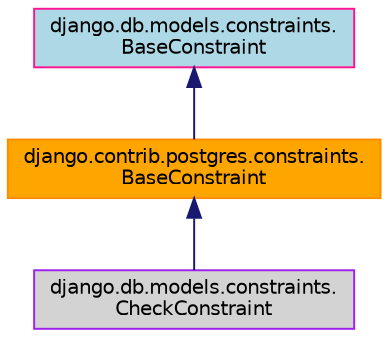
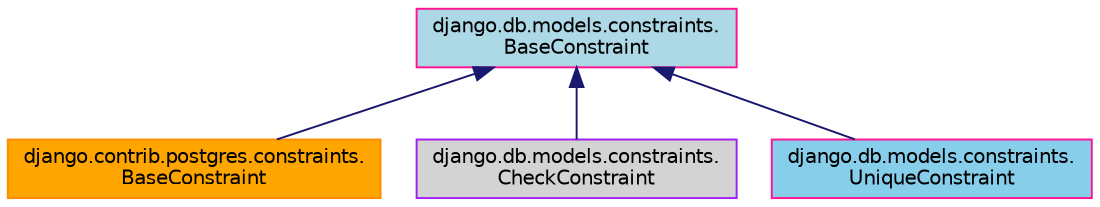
none -> (932, 169)
(194, 244) -> (577, 113)
